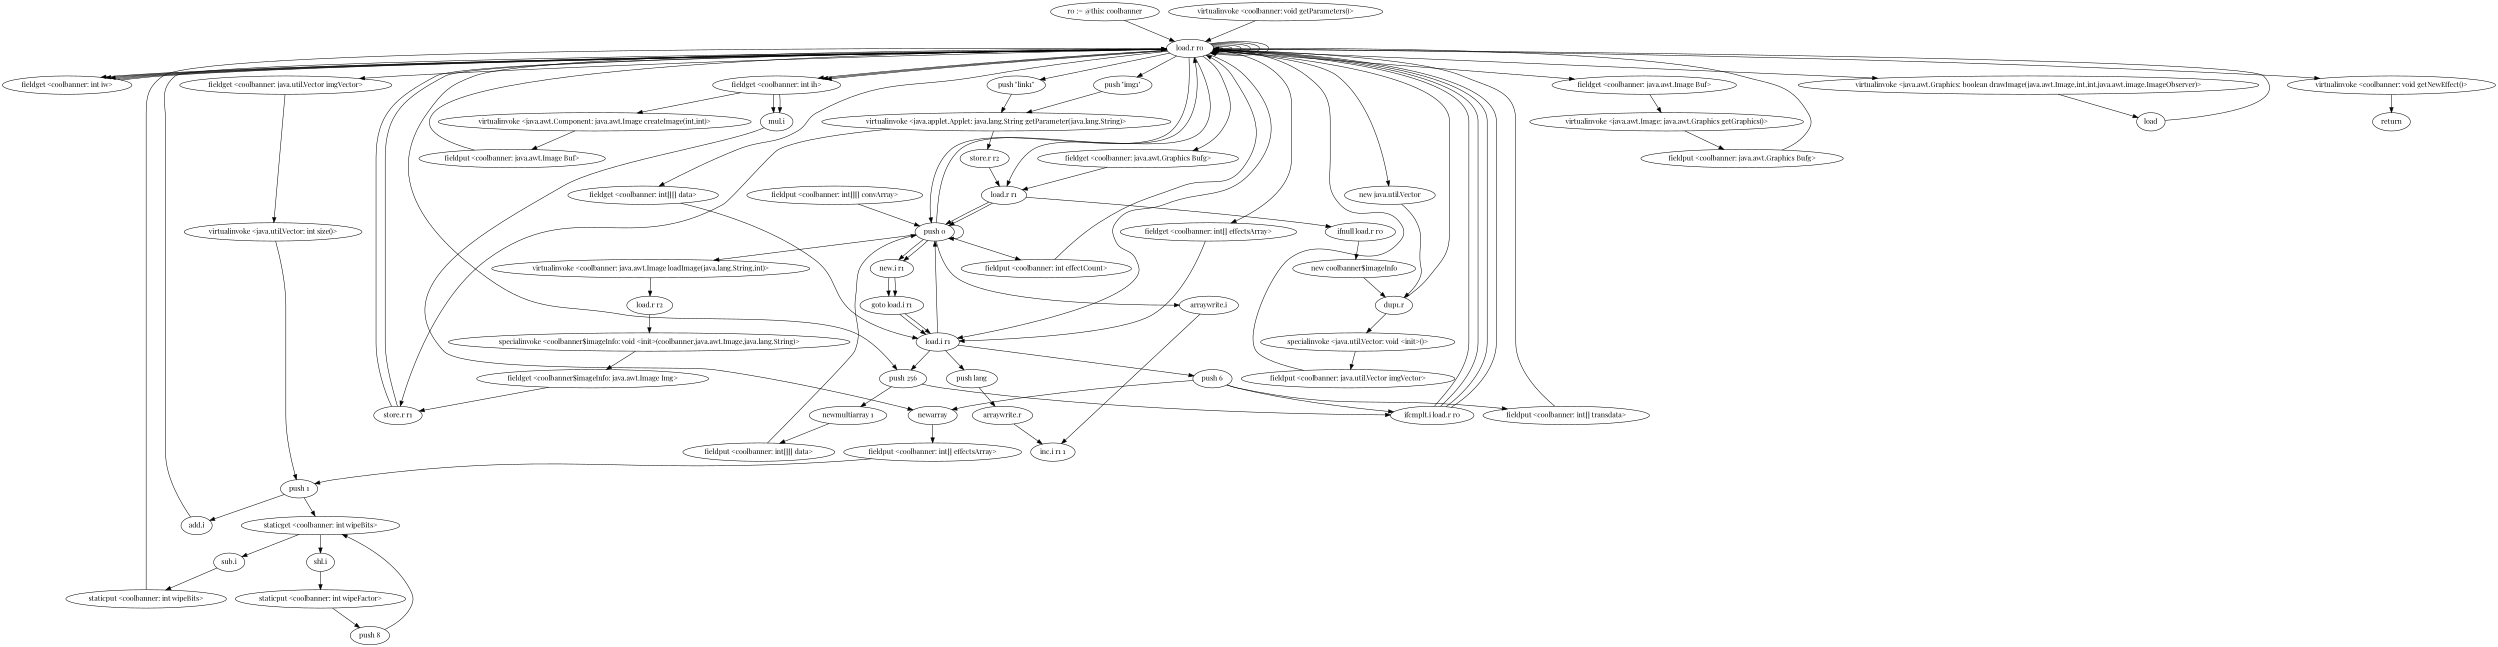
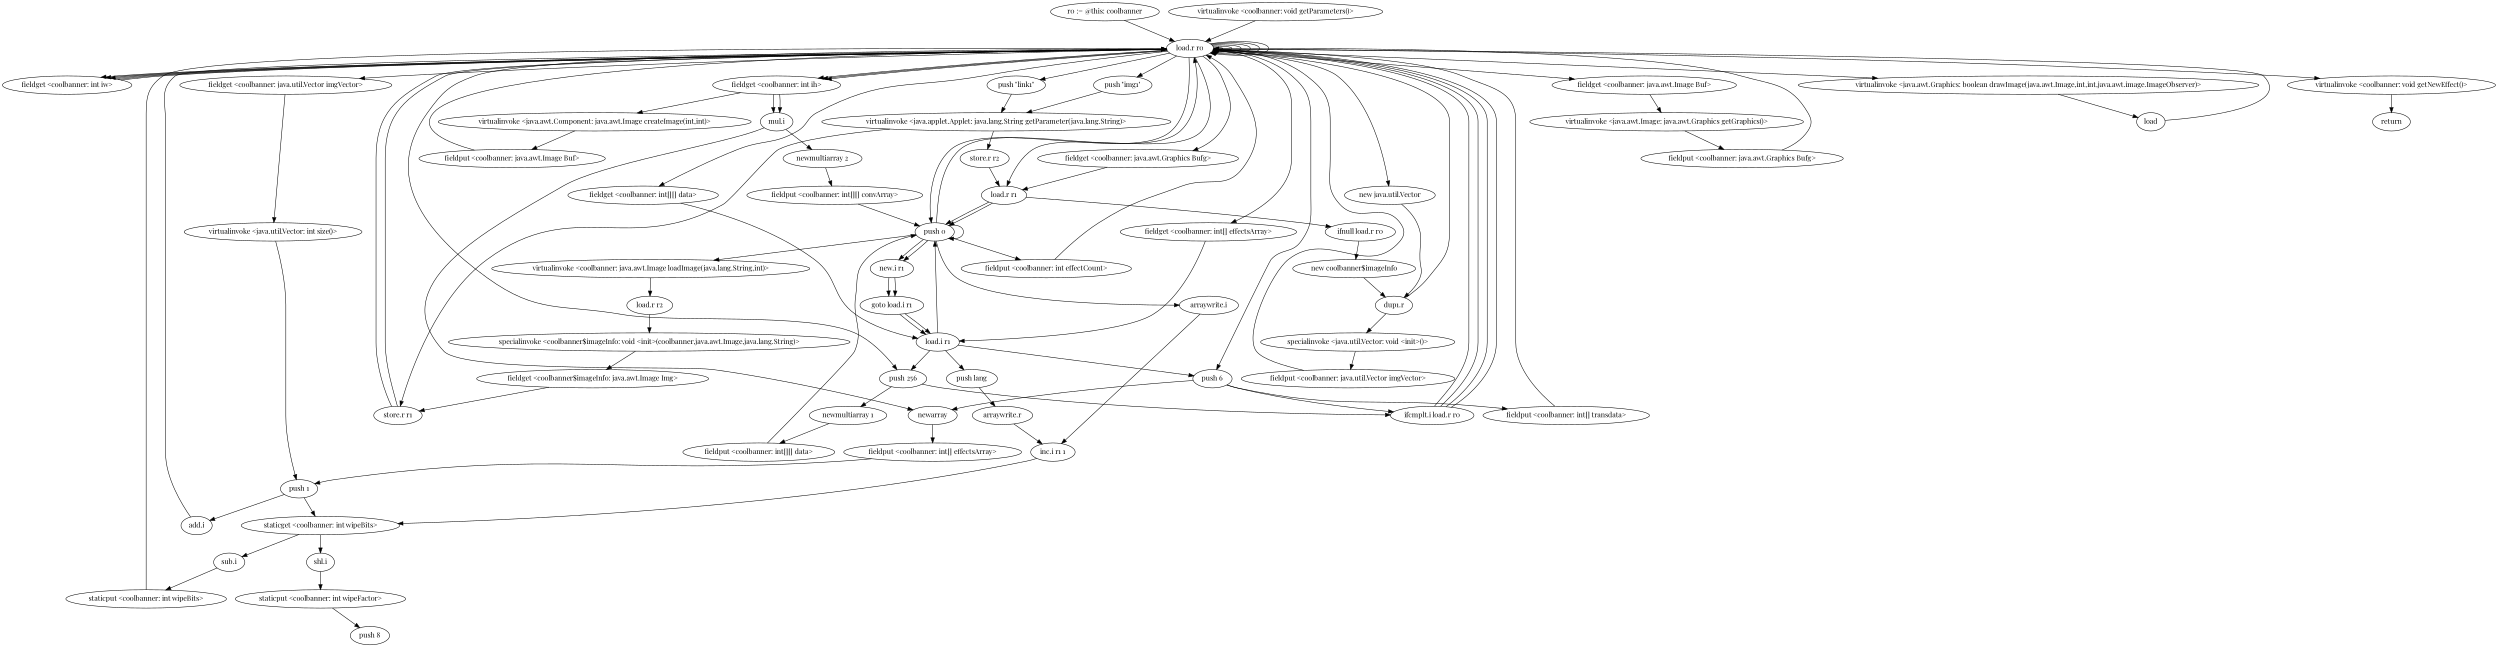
none -> (823, 159)
(1135, 210) -> (1311, 191)
(402, 577) -> (721, 504)
